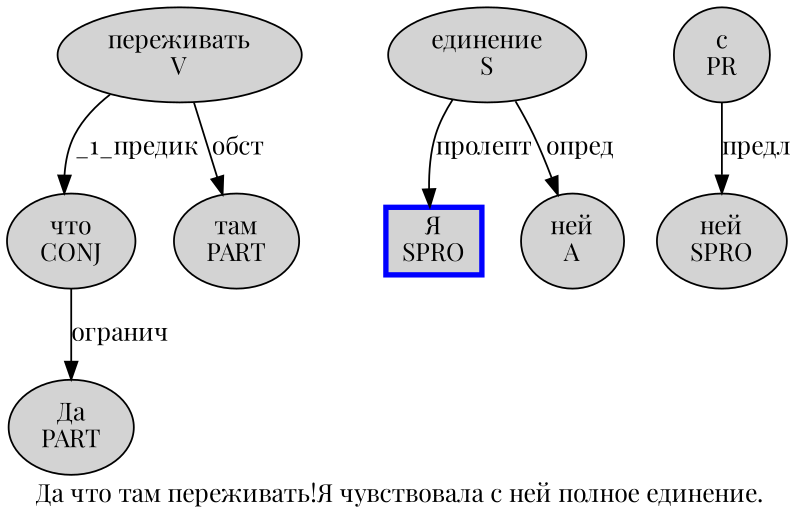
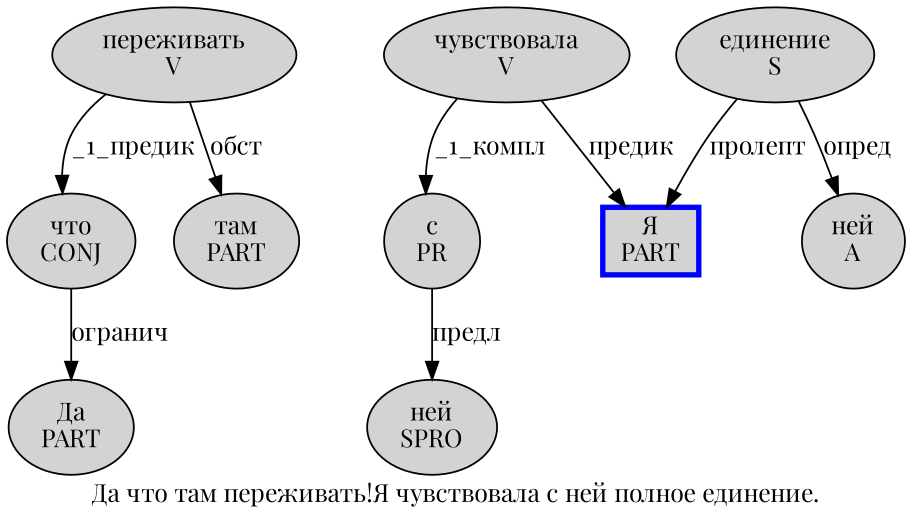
none -> (507, 55)
(434, 241) -> (651, 241)
